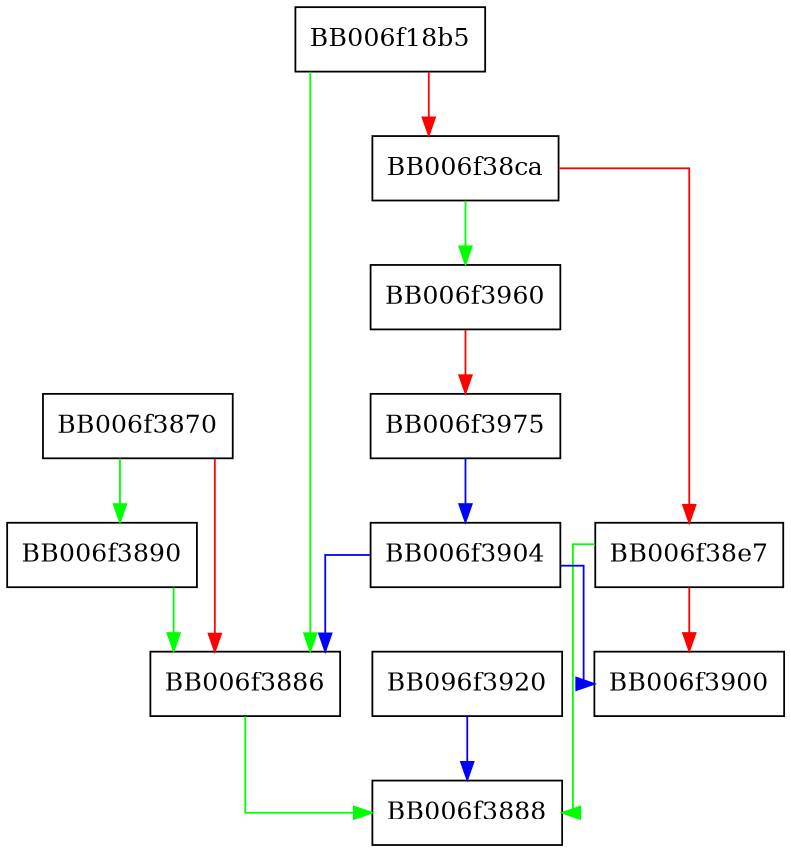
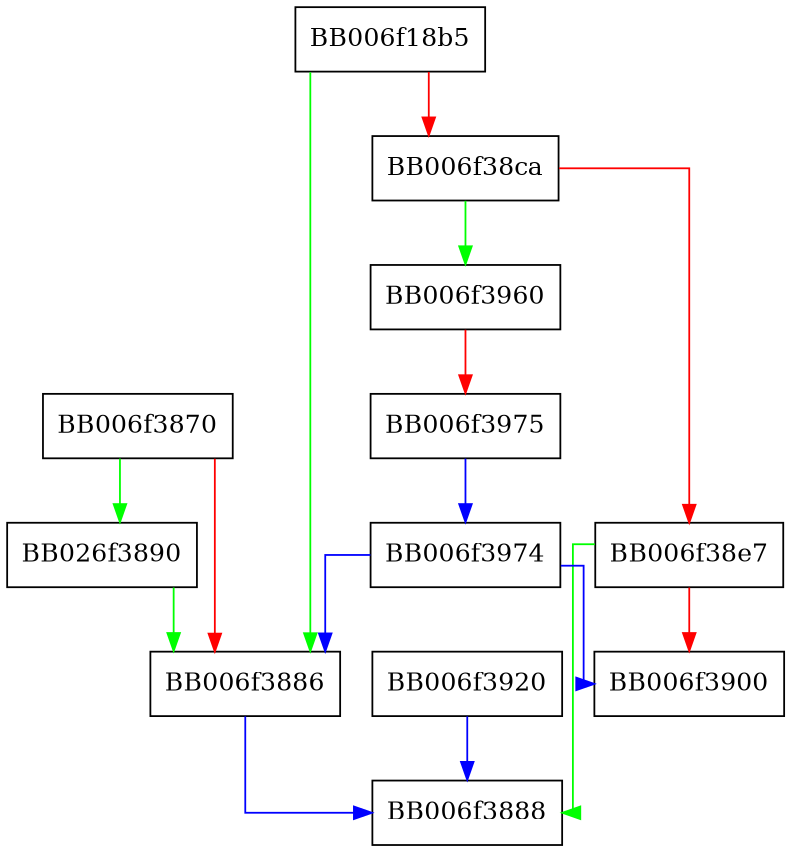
(102, 555) -> (102, 555)
(465, 555) -> (465, 555)
(467, 684) -> (467, 684)
(251, 813) -> (251, 813)
